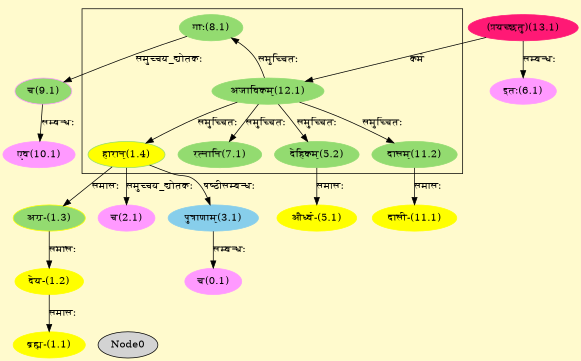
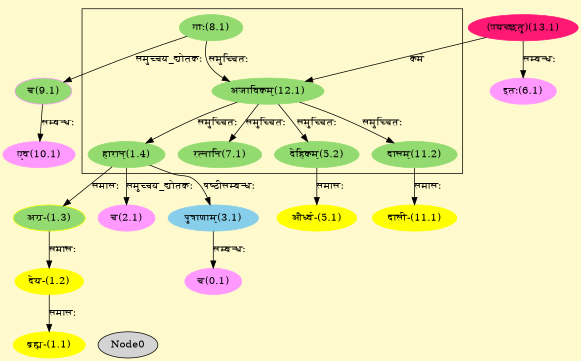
(255, 57) -> (208, 62)
(127, 155) -> (127, 155)
